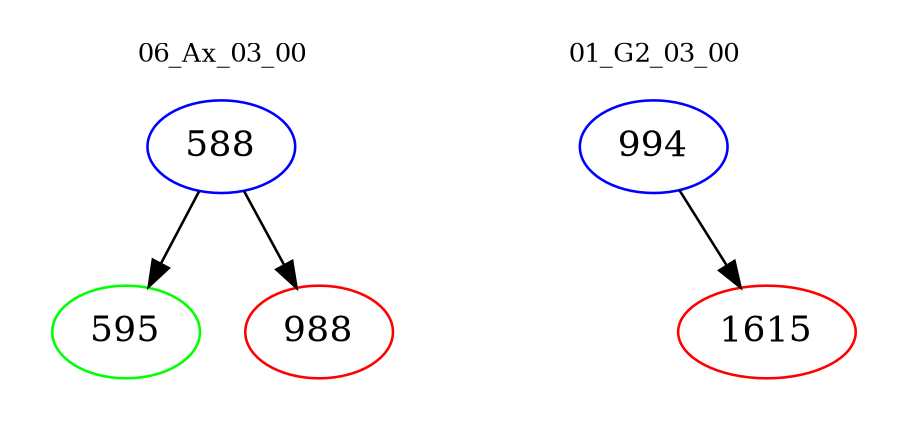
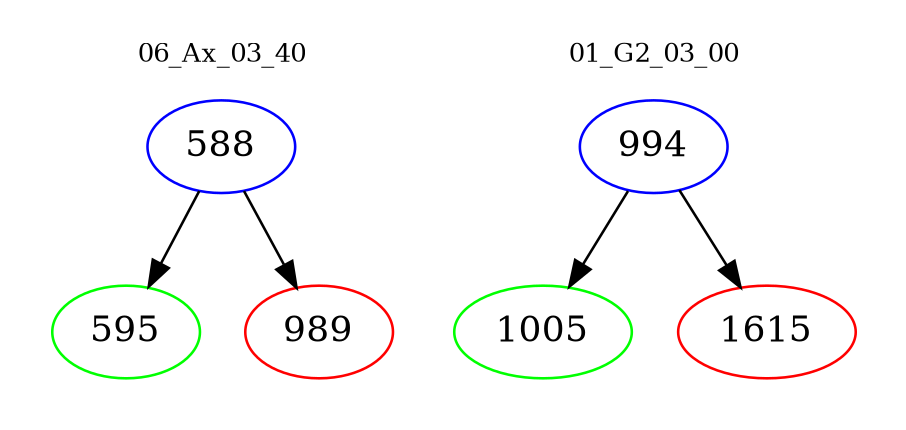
(223, 55) -> (223, 55)
(319, 332) -> (319, 332)
none -> (543, 332)
